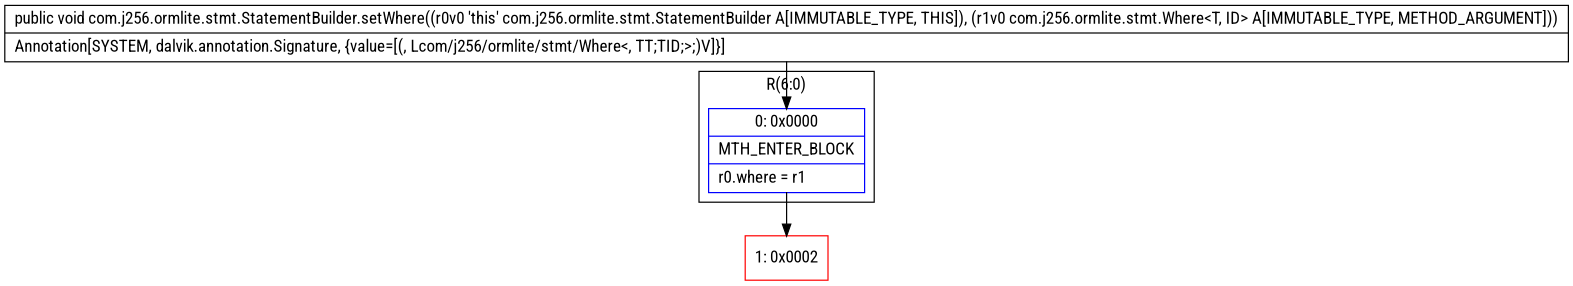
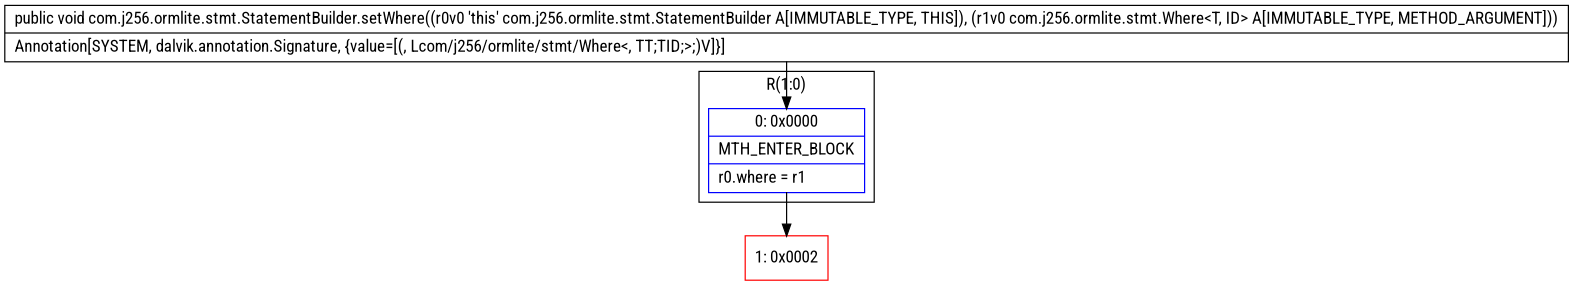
(787, 85) -> (787, 85)
